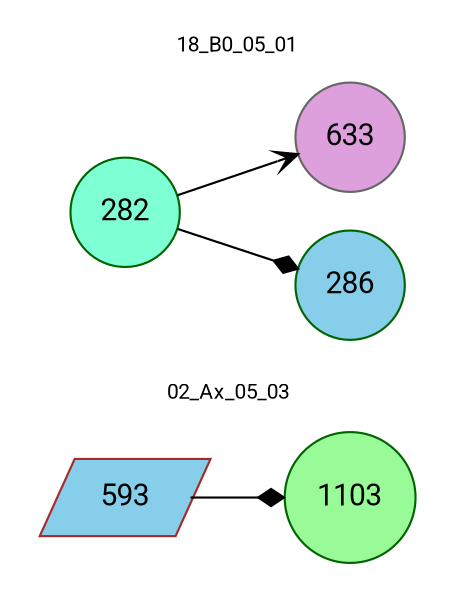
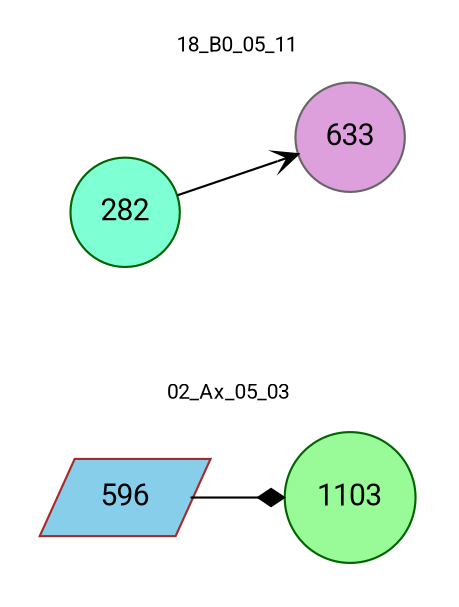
(238, 46) -> (238, 46)
(350, 285) -> none
(125, 498) -> (125, 498)
